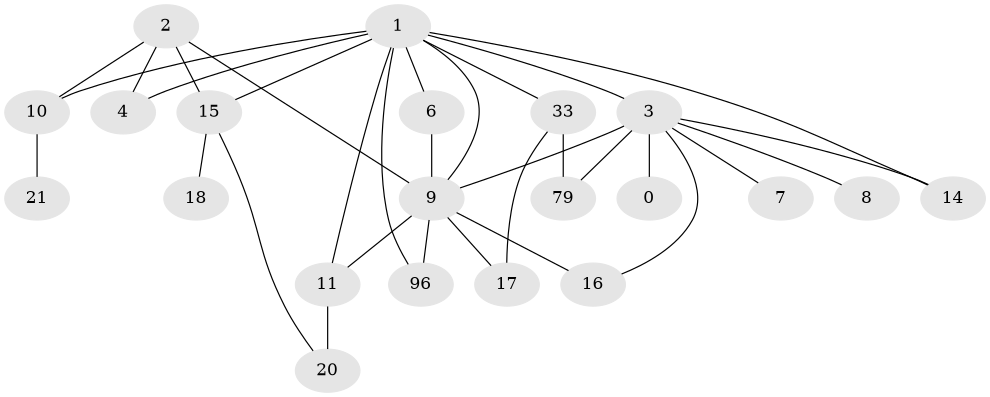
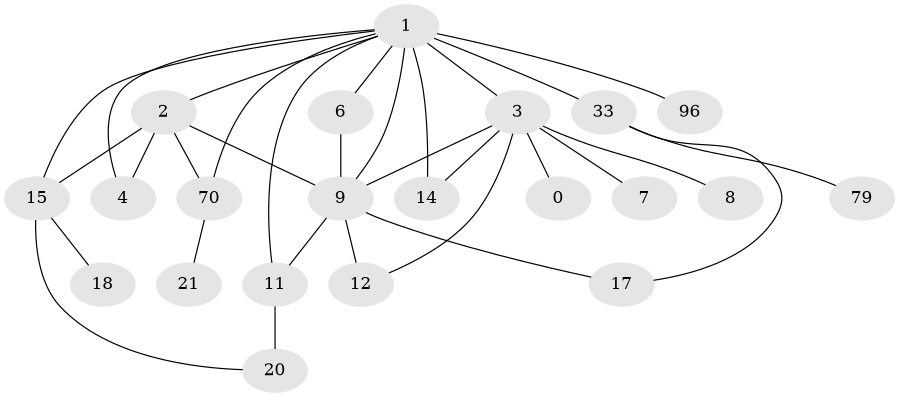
none -> (269, 71)
(37, 112) -> (209, 199)
(606, 155) -> none
(426, 241) -> none
(593, 285) -> (361, 285)
